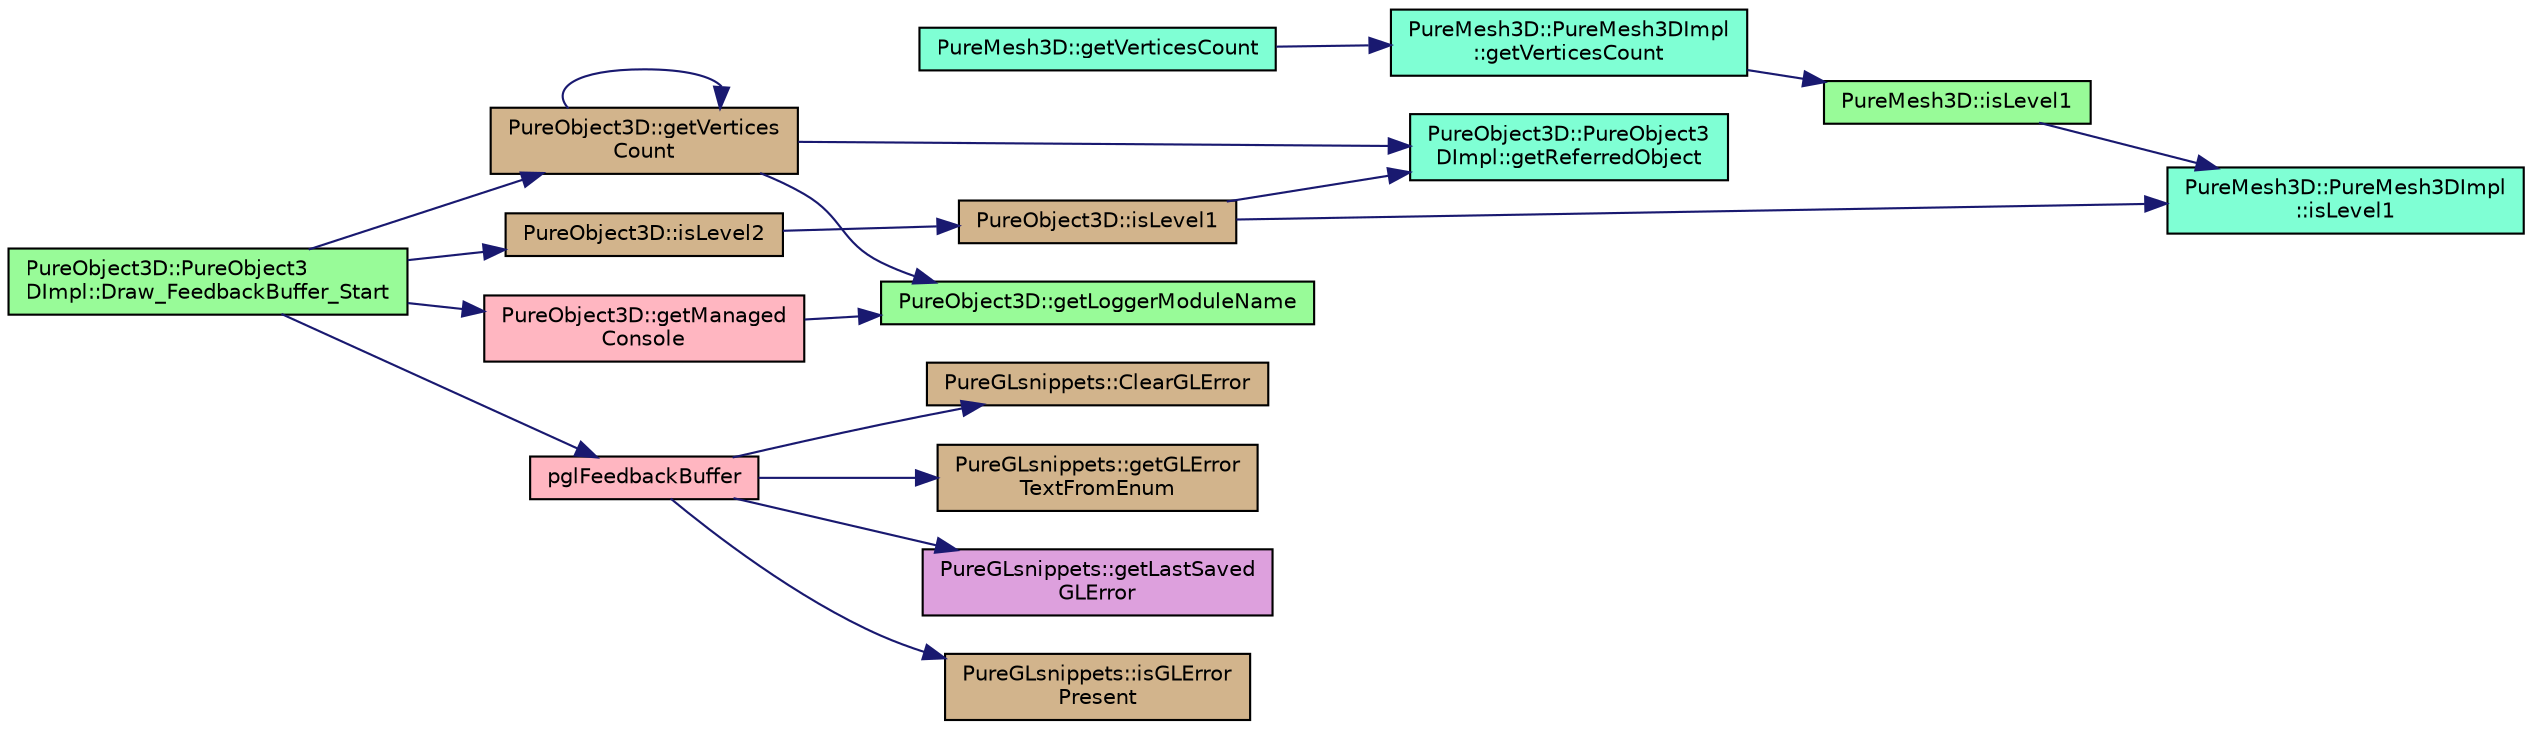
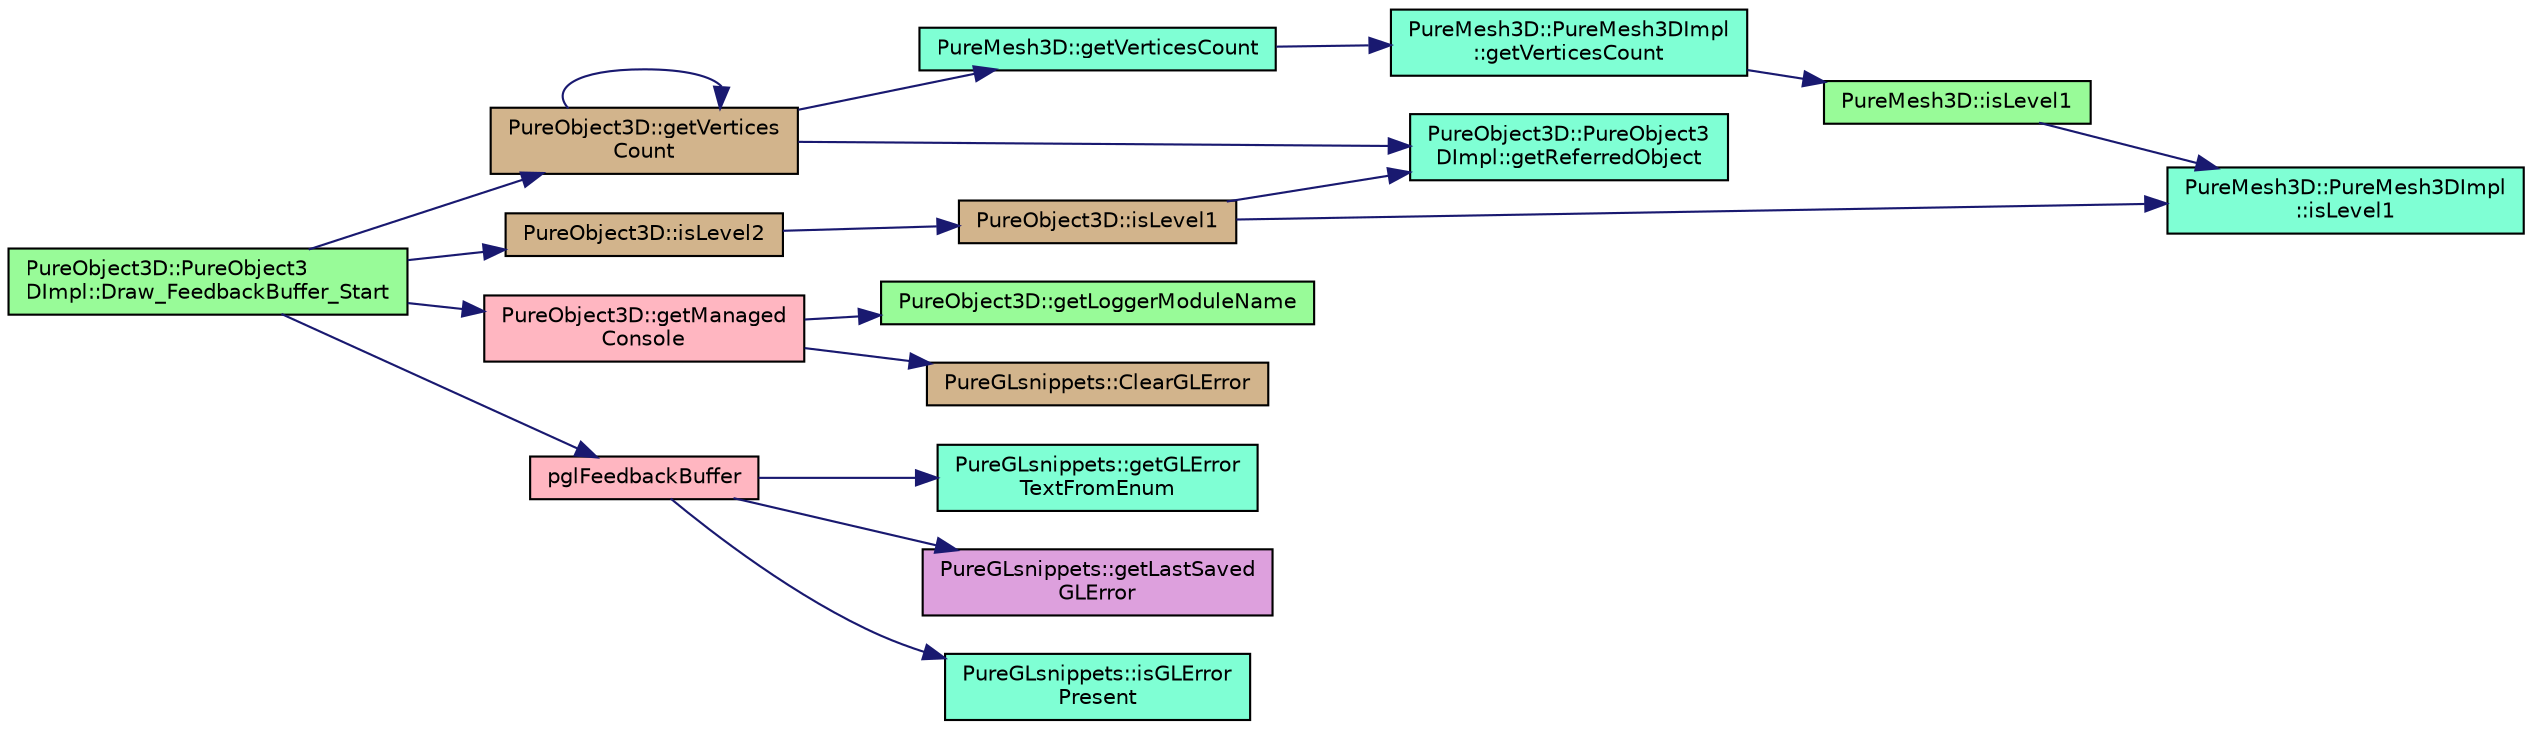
(829, 213) -> (887, 92)
(847, 432) -> (857, 355)
(1098, 478) -> (1098, 478)
(1098, 687) -> (1098, 687)
